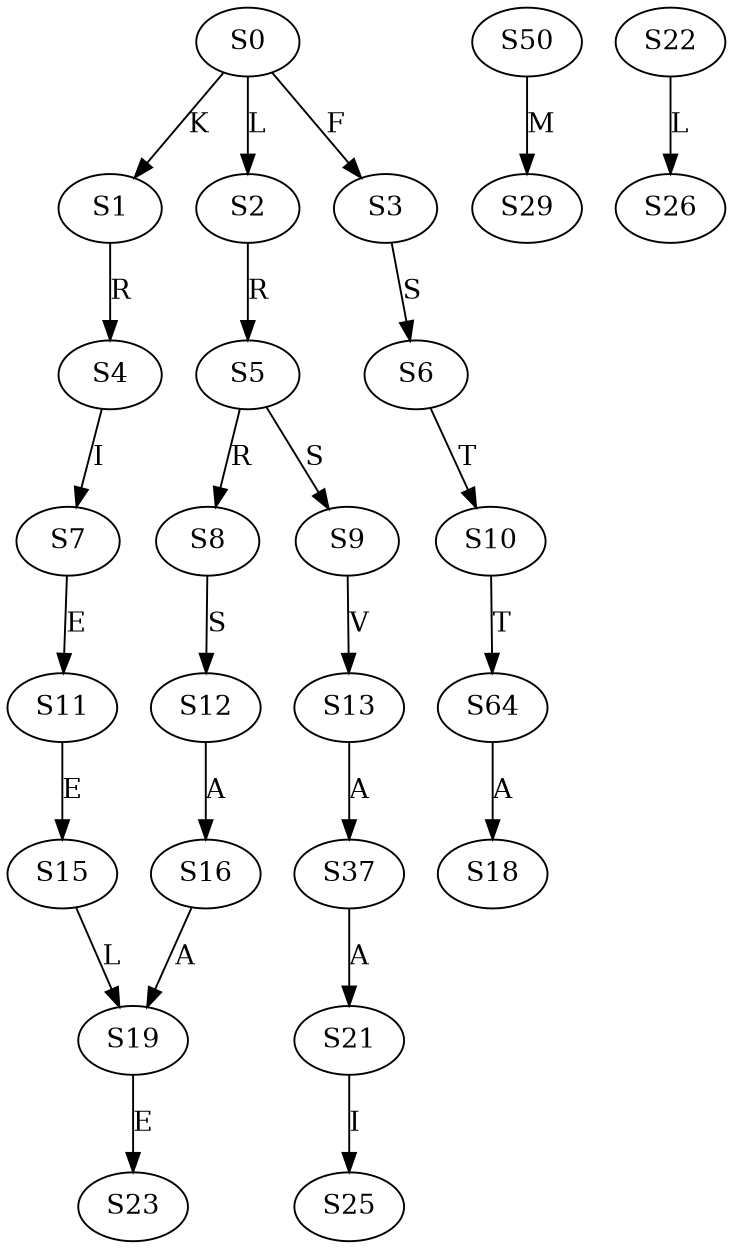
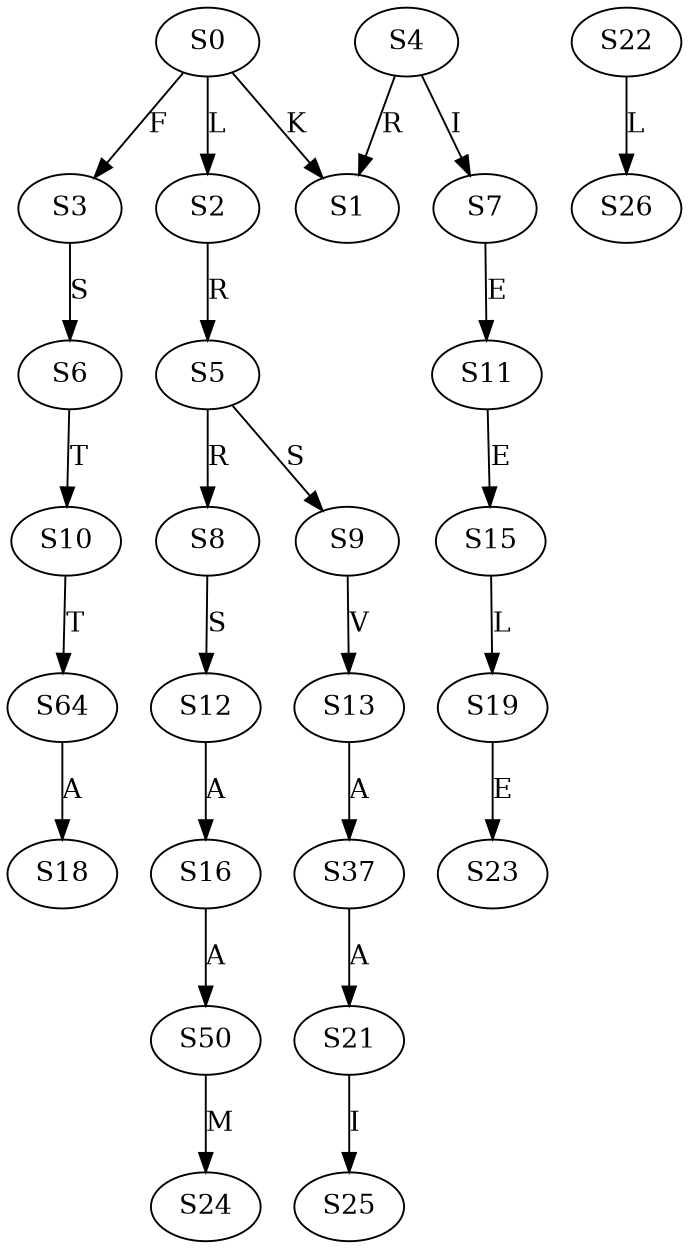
(527, 208) -> (206, 1207)
(110, 282) -> (380, 116)
(173, 949) -> (206, 948)
